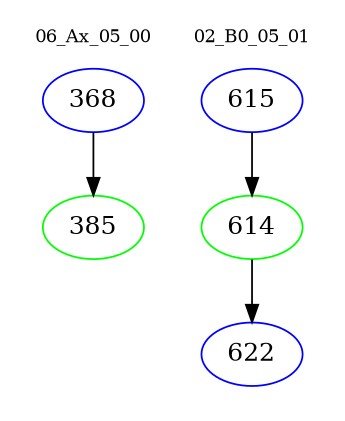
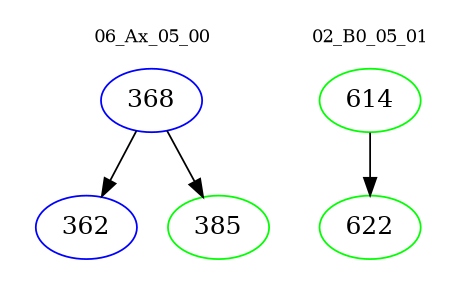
(252, 100) -> none
none -> (86, 227)
(252, 354) -> (370, 227)
